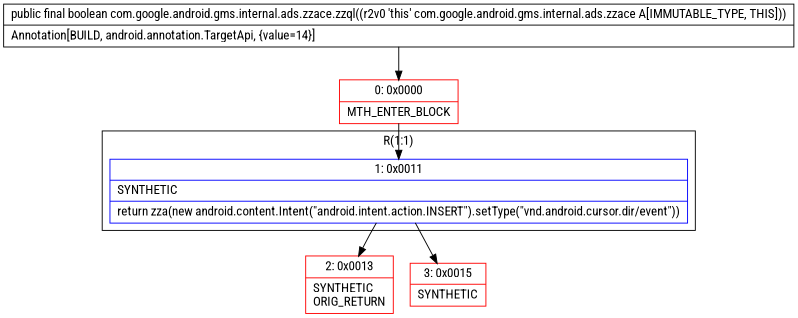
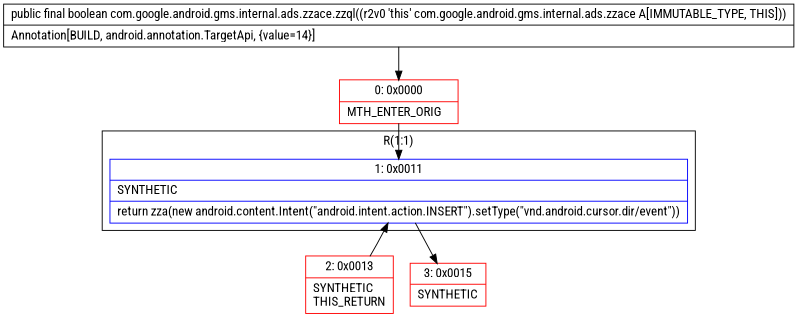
(399, 112) -> (394, 112)
(369, 236) -> (377, 244)
(349, 302) -> (349, 302)
